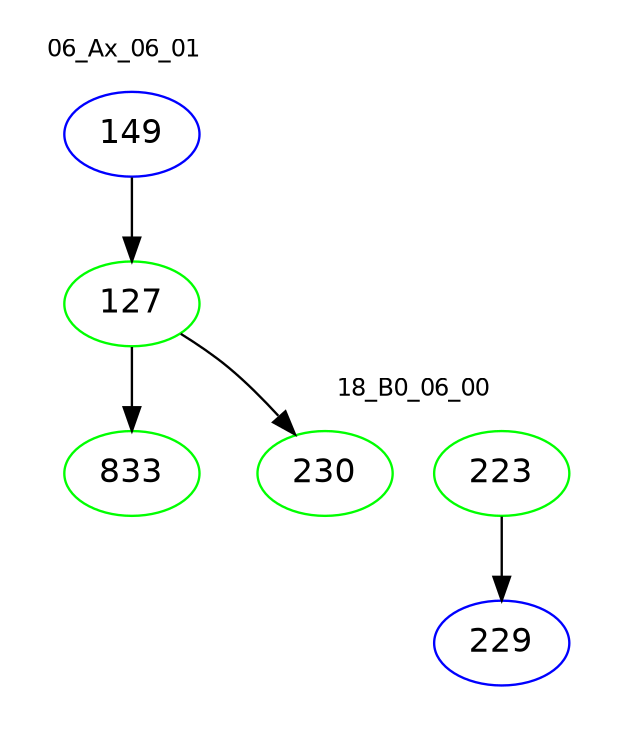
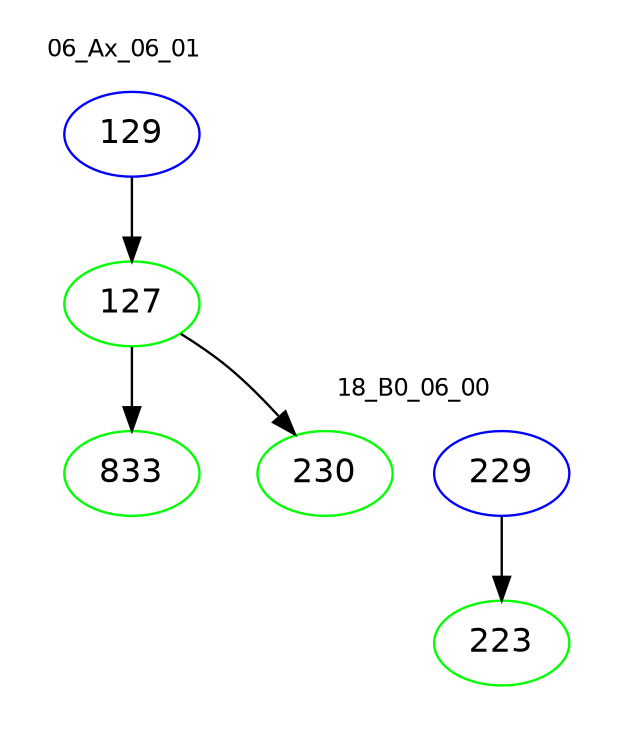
(132, 134) -> (132, 134)
(502, 547) -> (502, 547)
